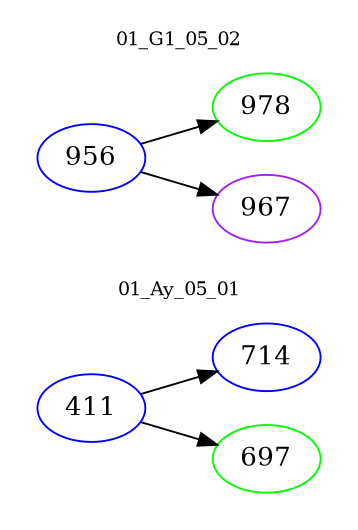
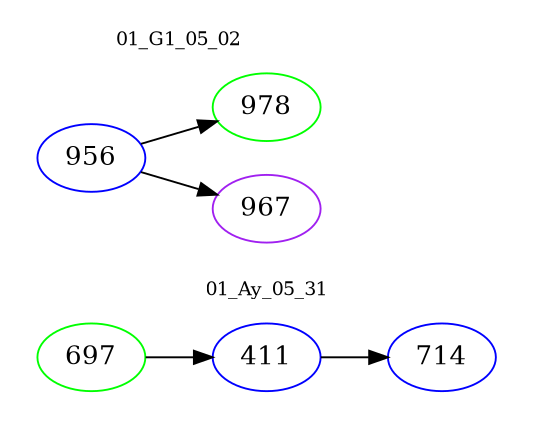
(179, 291) -> (267, 291)
(170, 431) -> (170, 357)
